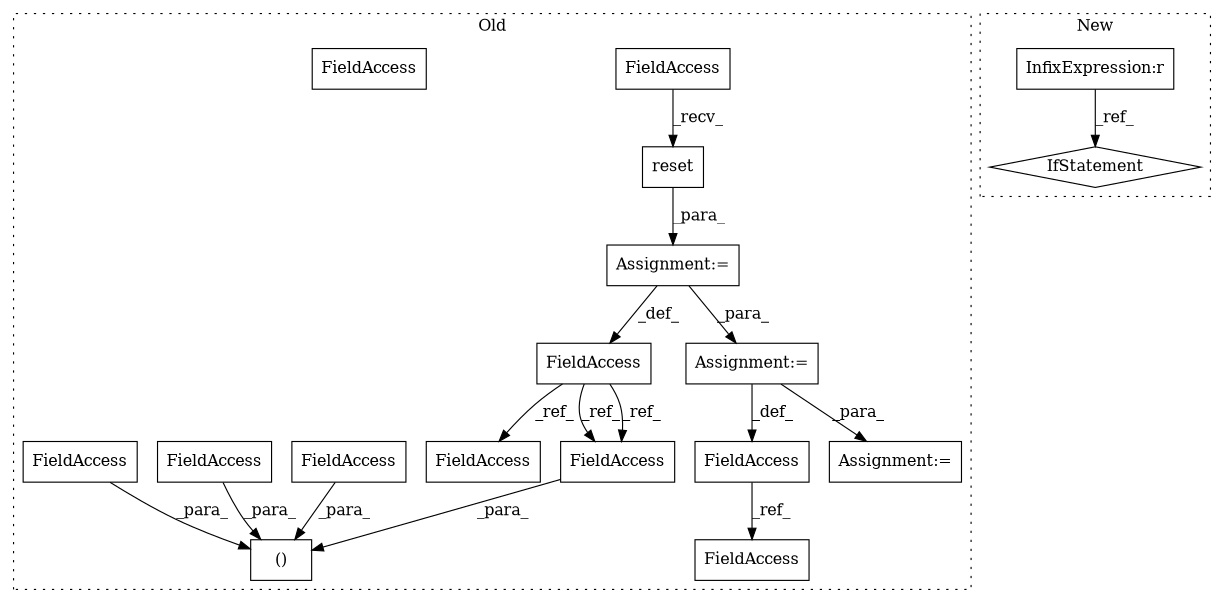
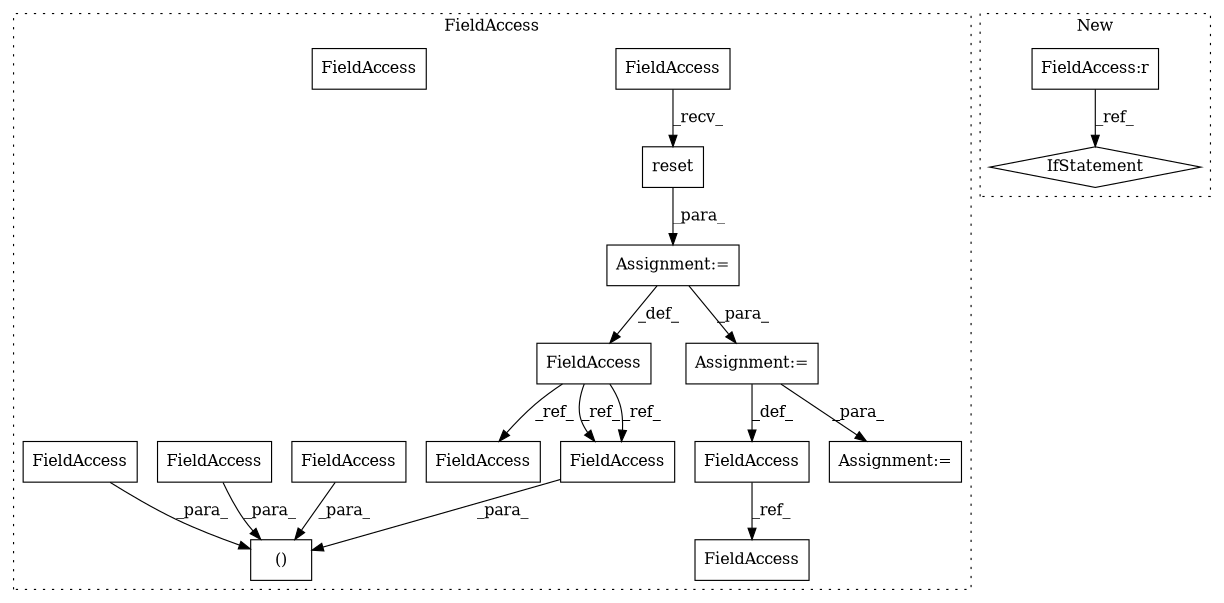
(492, 27) -> (492, 27)
(1095, 69) -> (1095, 69)
